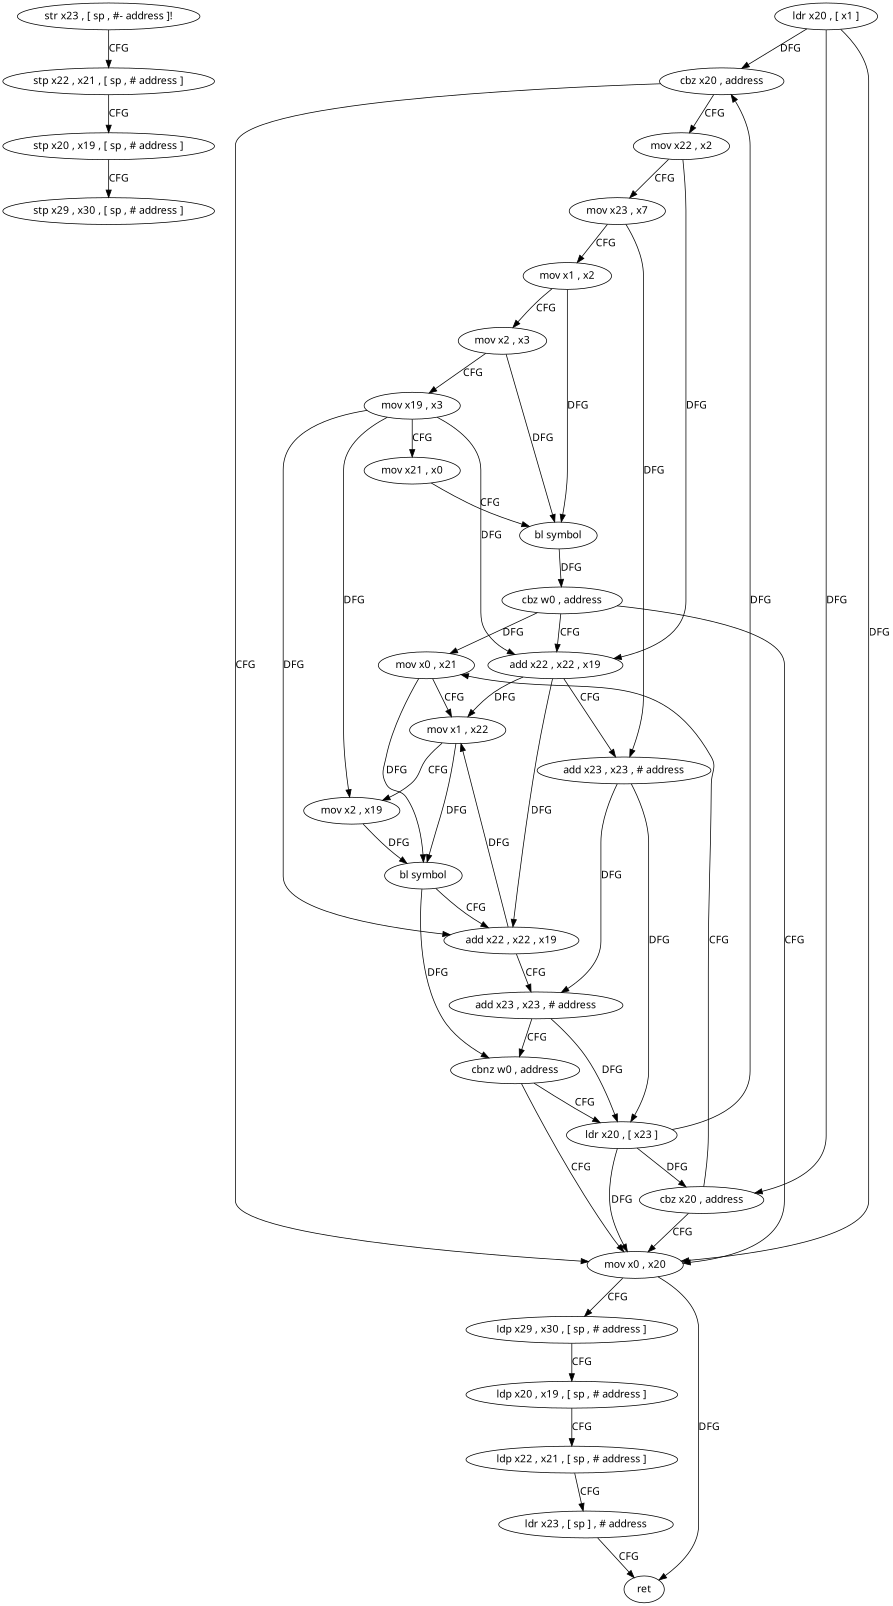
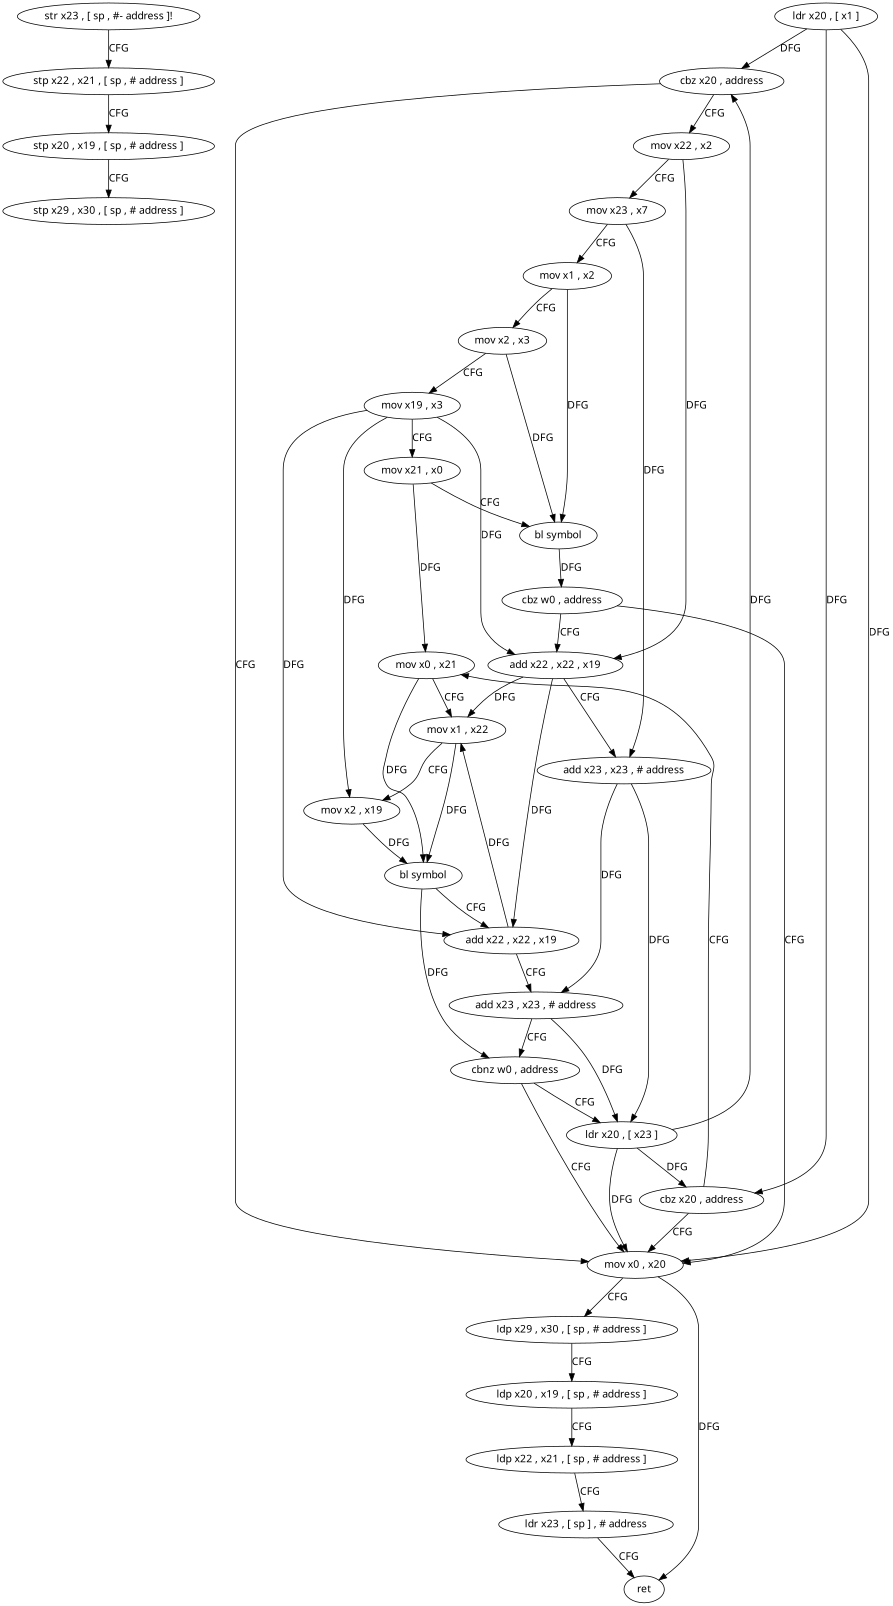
(497, 632) -> (419, 564)
